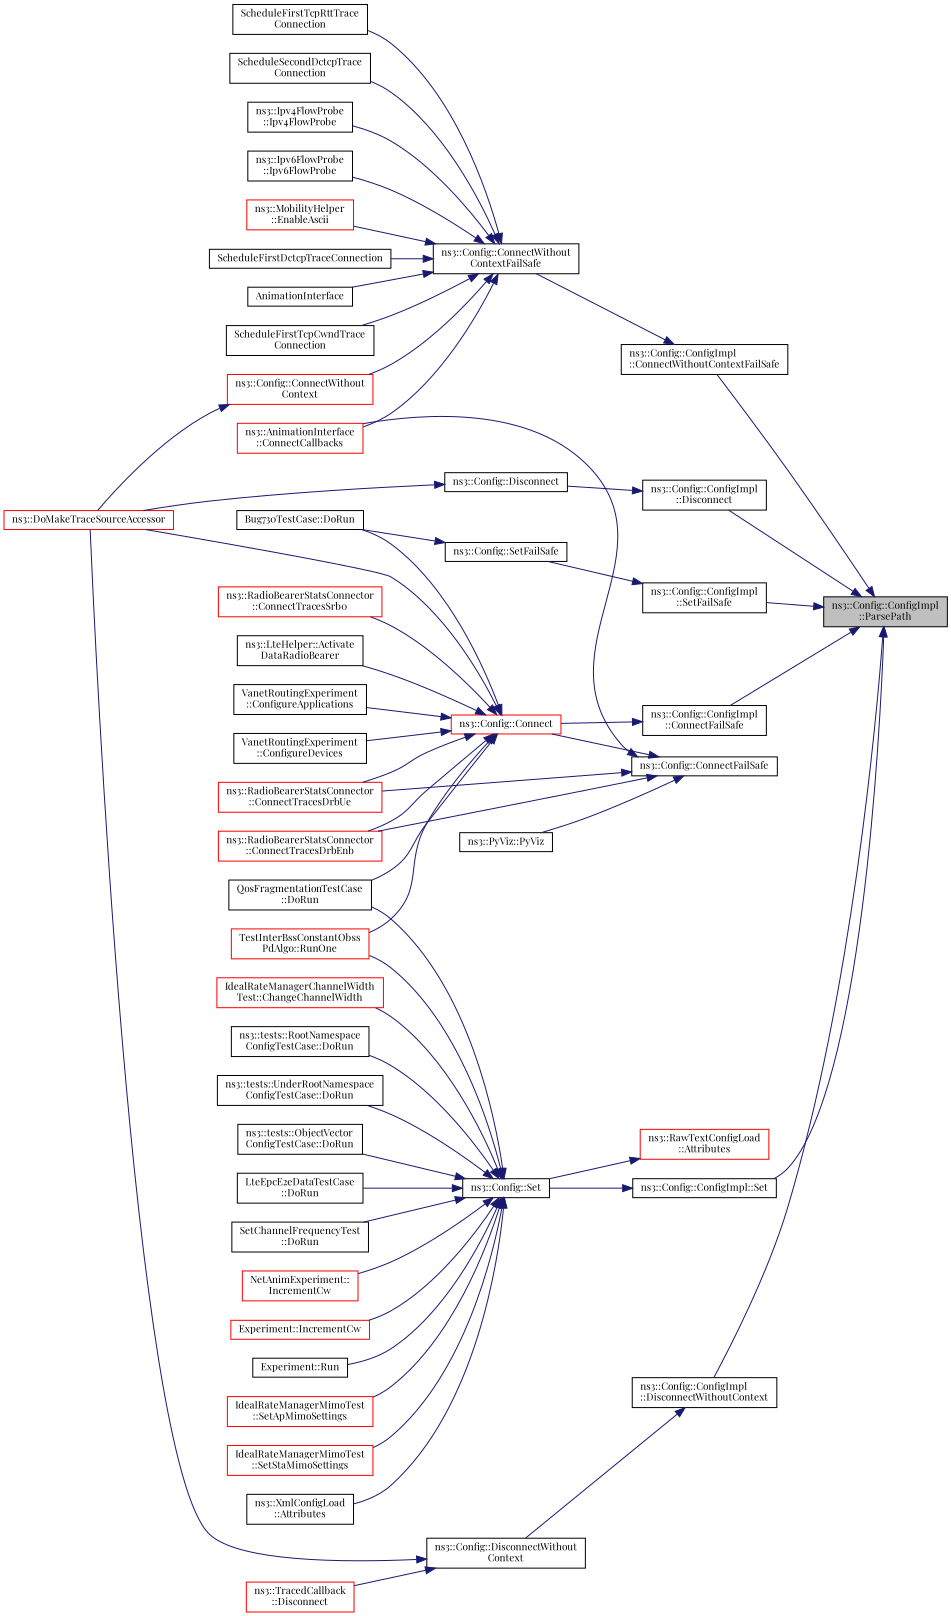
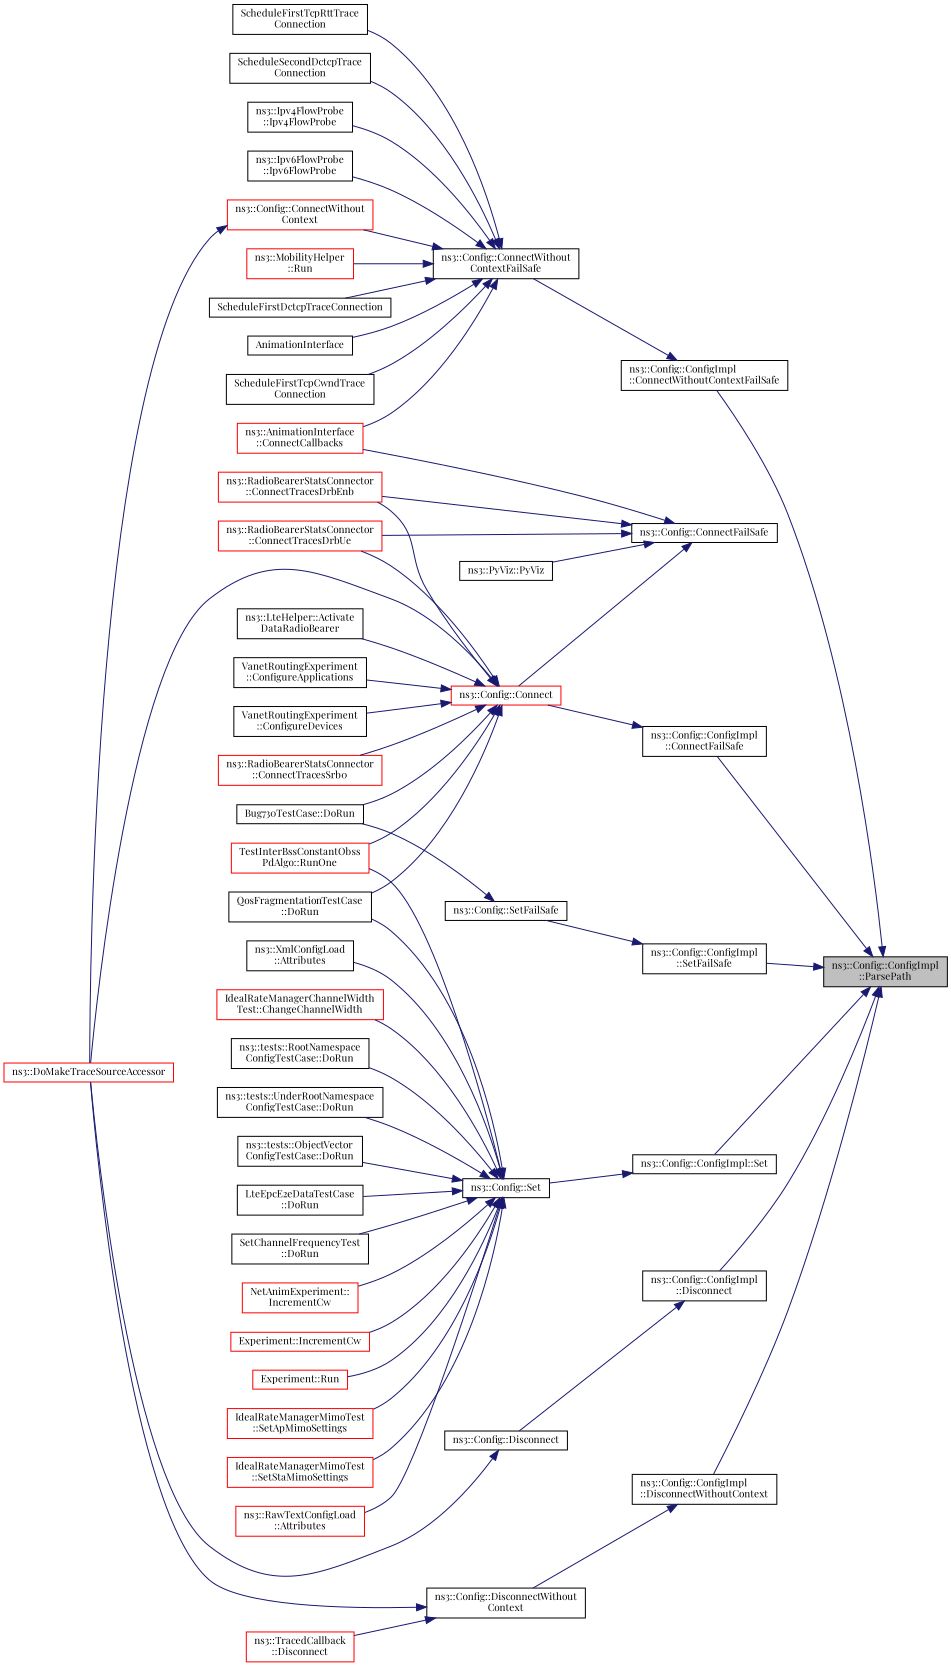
(300, 215) -> (300, 264)
(590, 1170) -> (451, 1353)
(300, 1368) -> (300, 1380)
